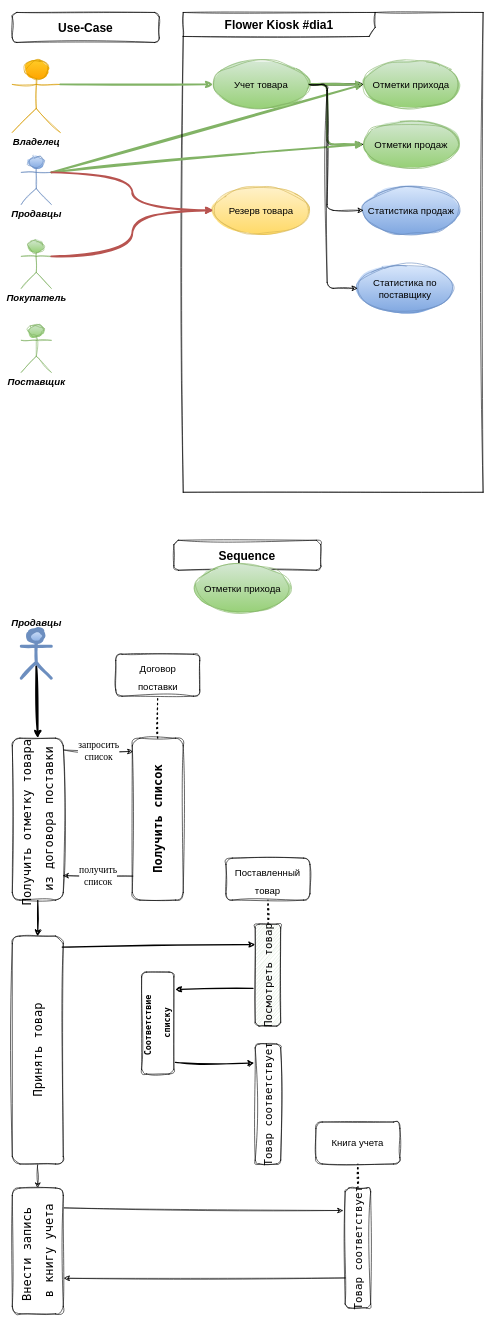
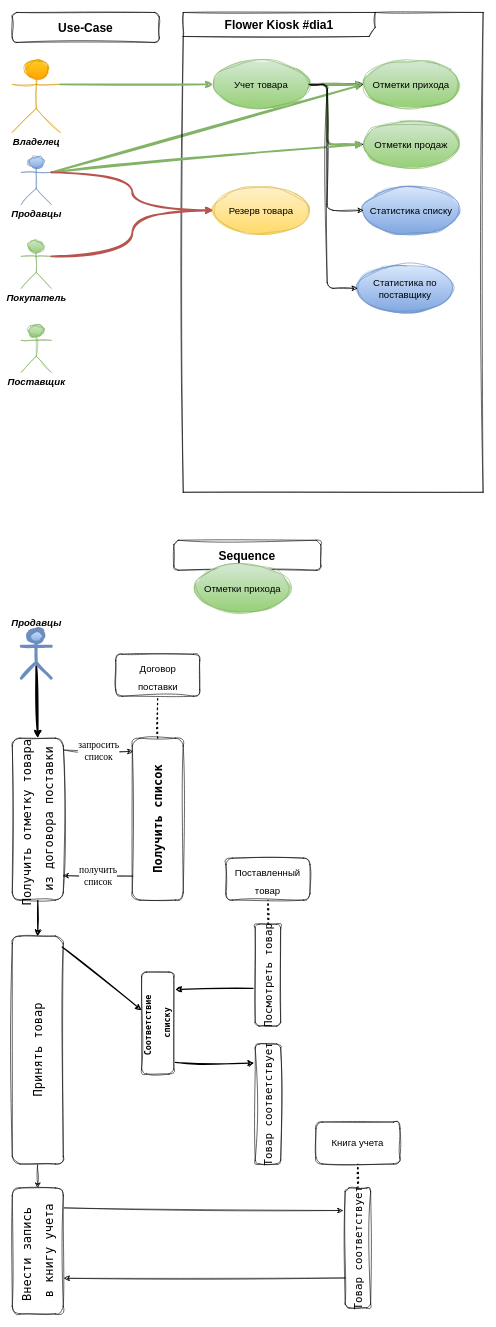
(411, 210) -> (411, 210)
(157, 946) -> (101, 978)
(268, 975) -> (268, 975)
